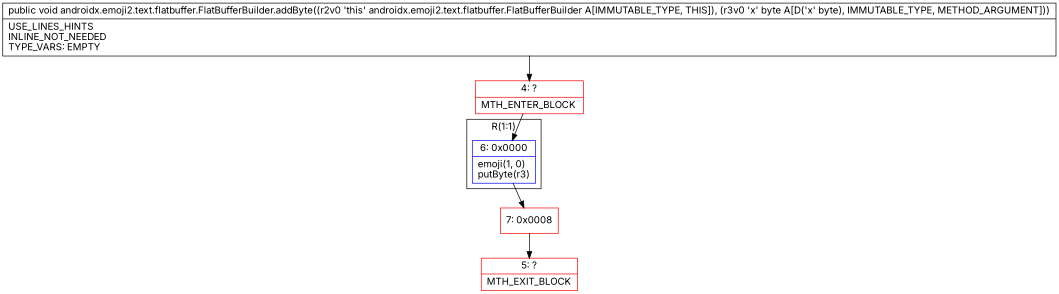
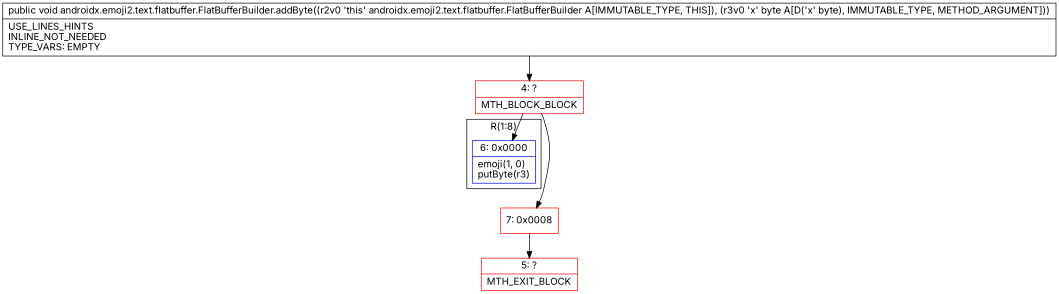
(529, 105) -> (529, 105)
(504, 127) -> (504, 127)
(518, 193) -> (549, 158)
